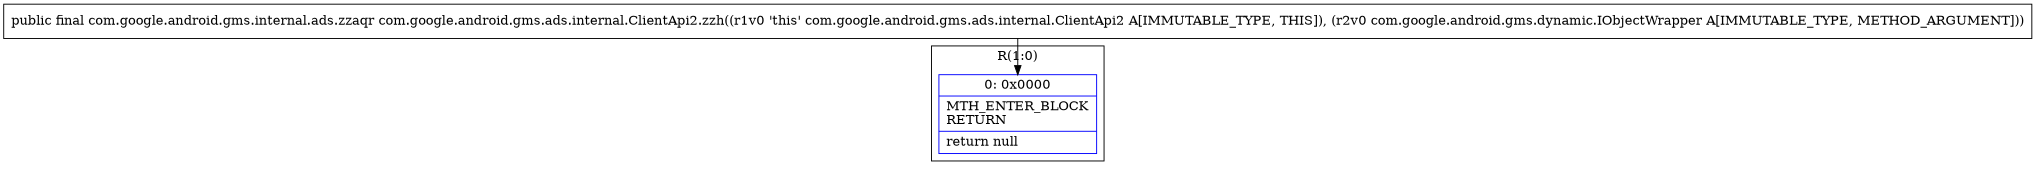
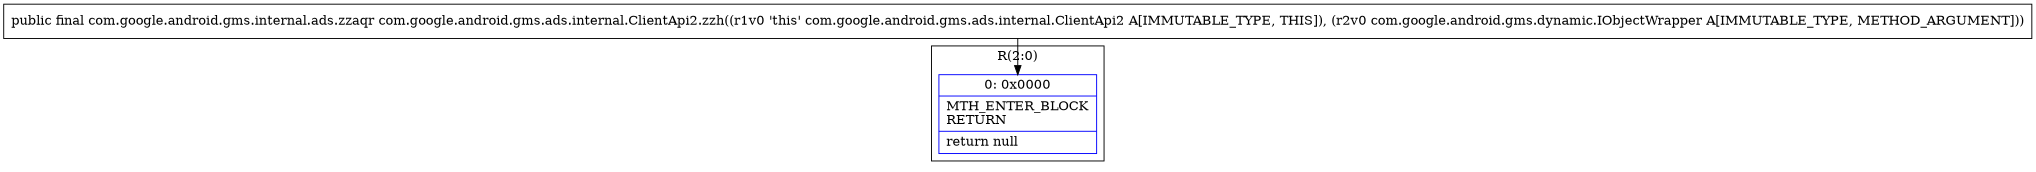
(1018, 57) -> (1018, 57)
